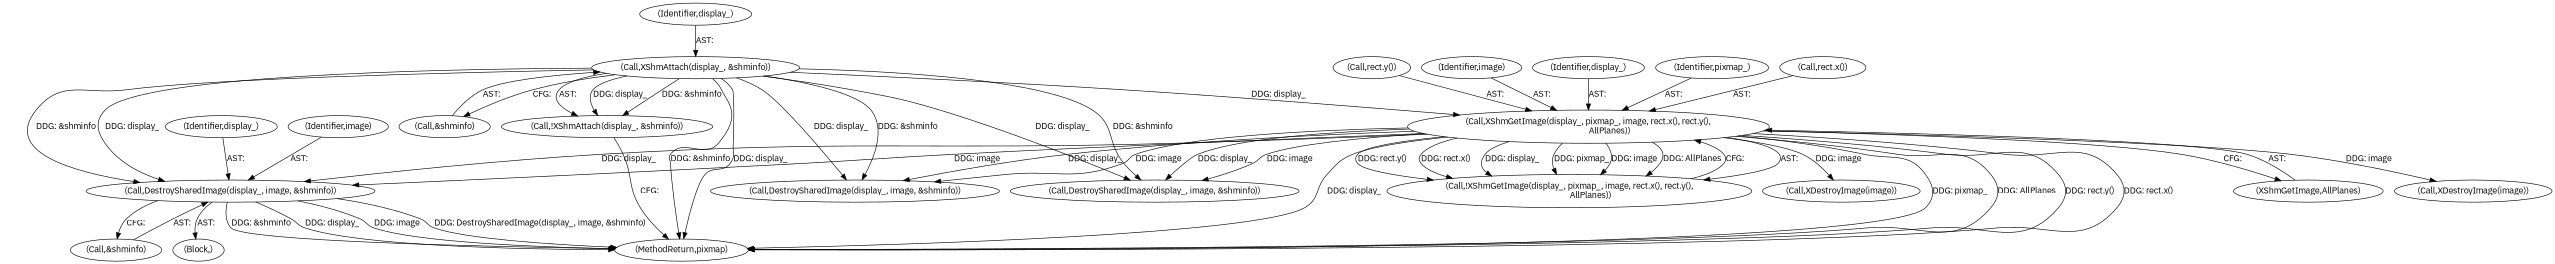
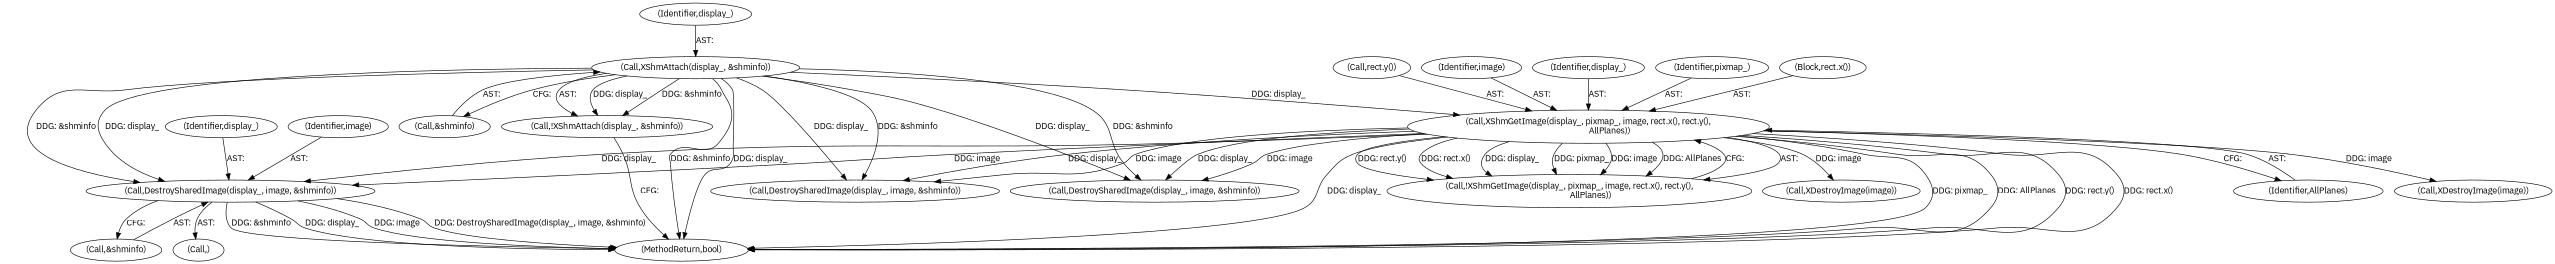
(1823, 68) -> (1823, 68)
(2308, 191) -> (2308, 191)
(199, 250) -> (199, 250)
(682, 250) -> (682, 250)
